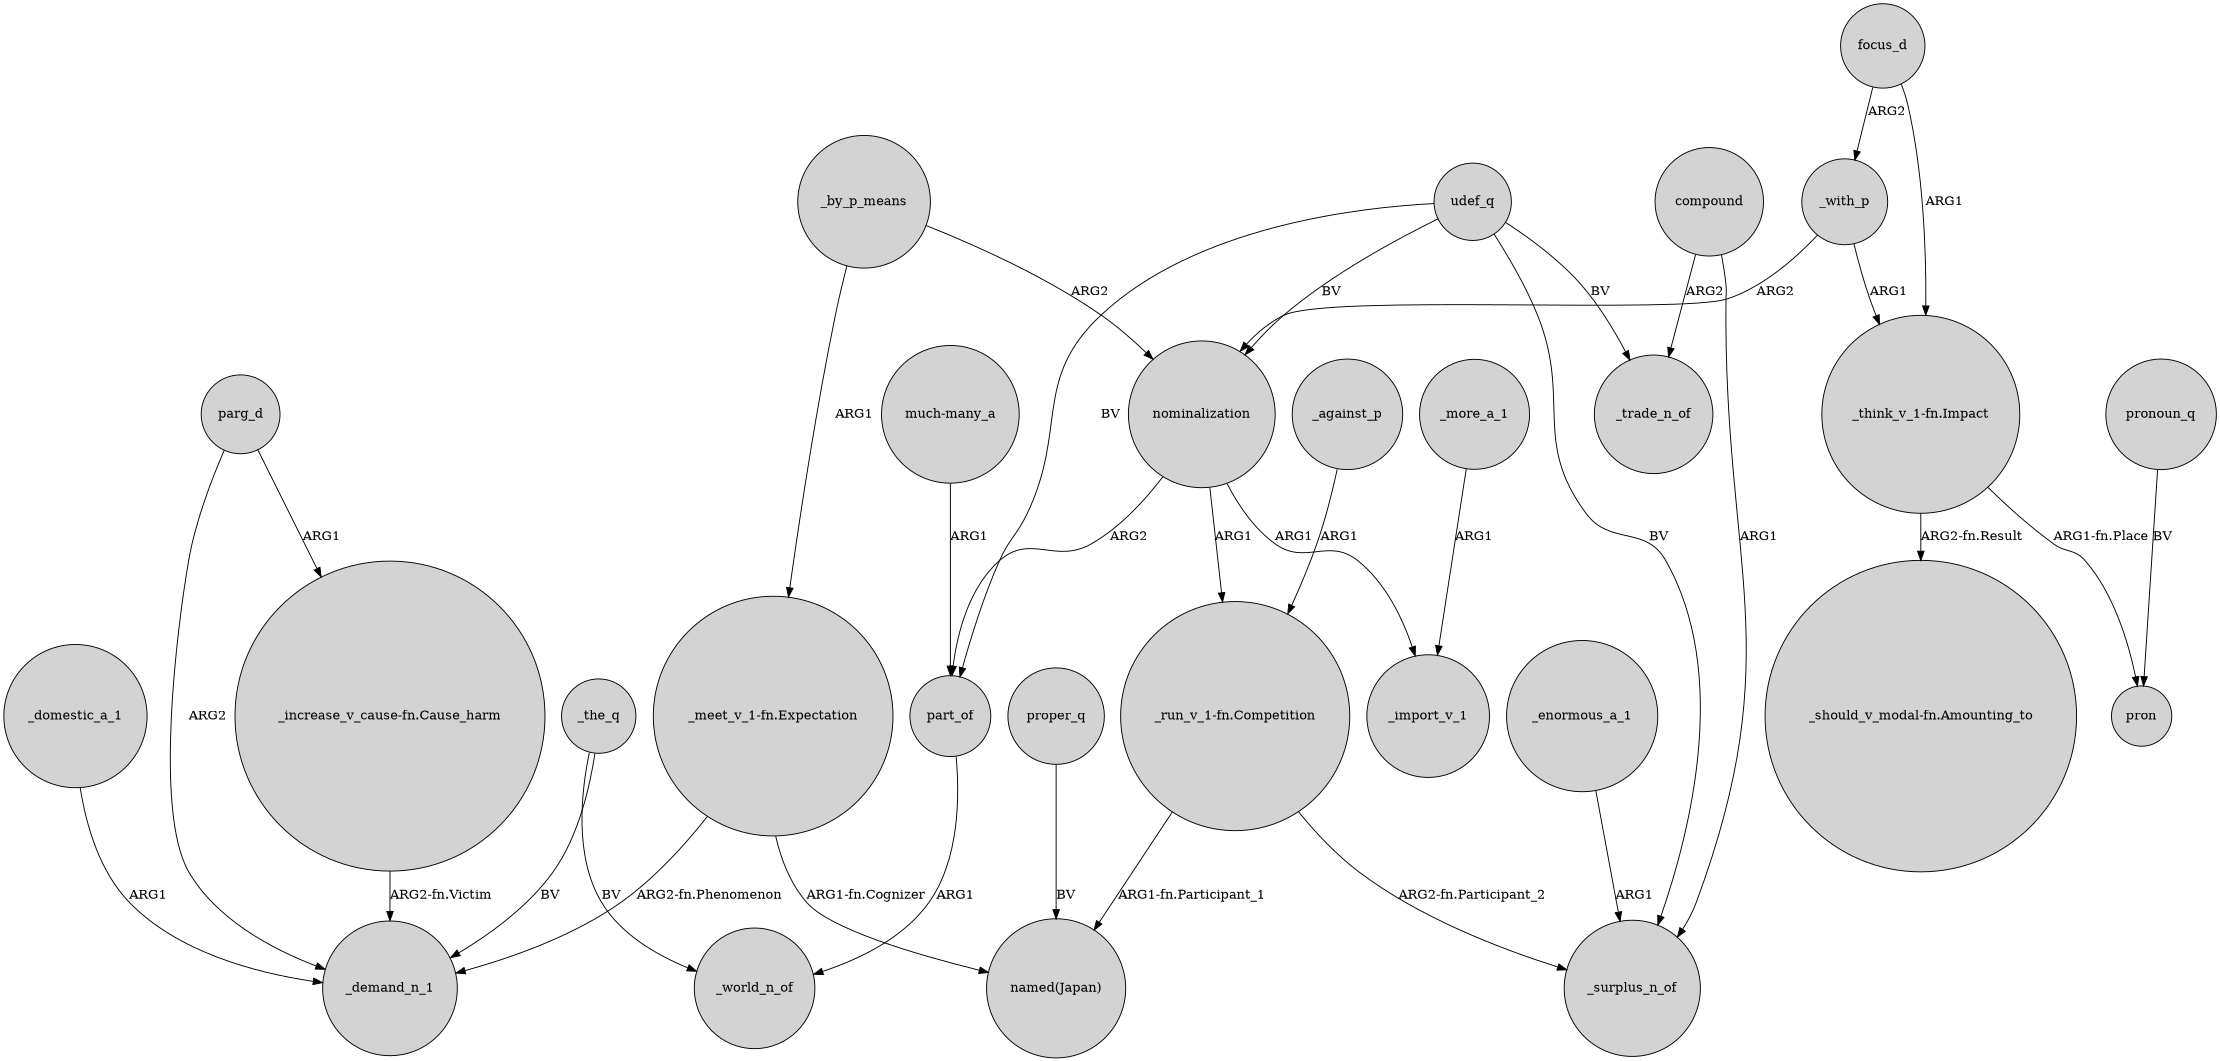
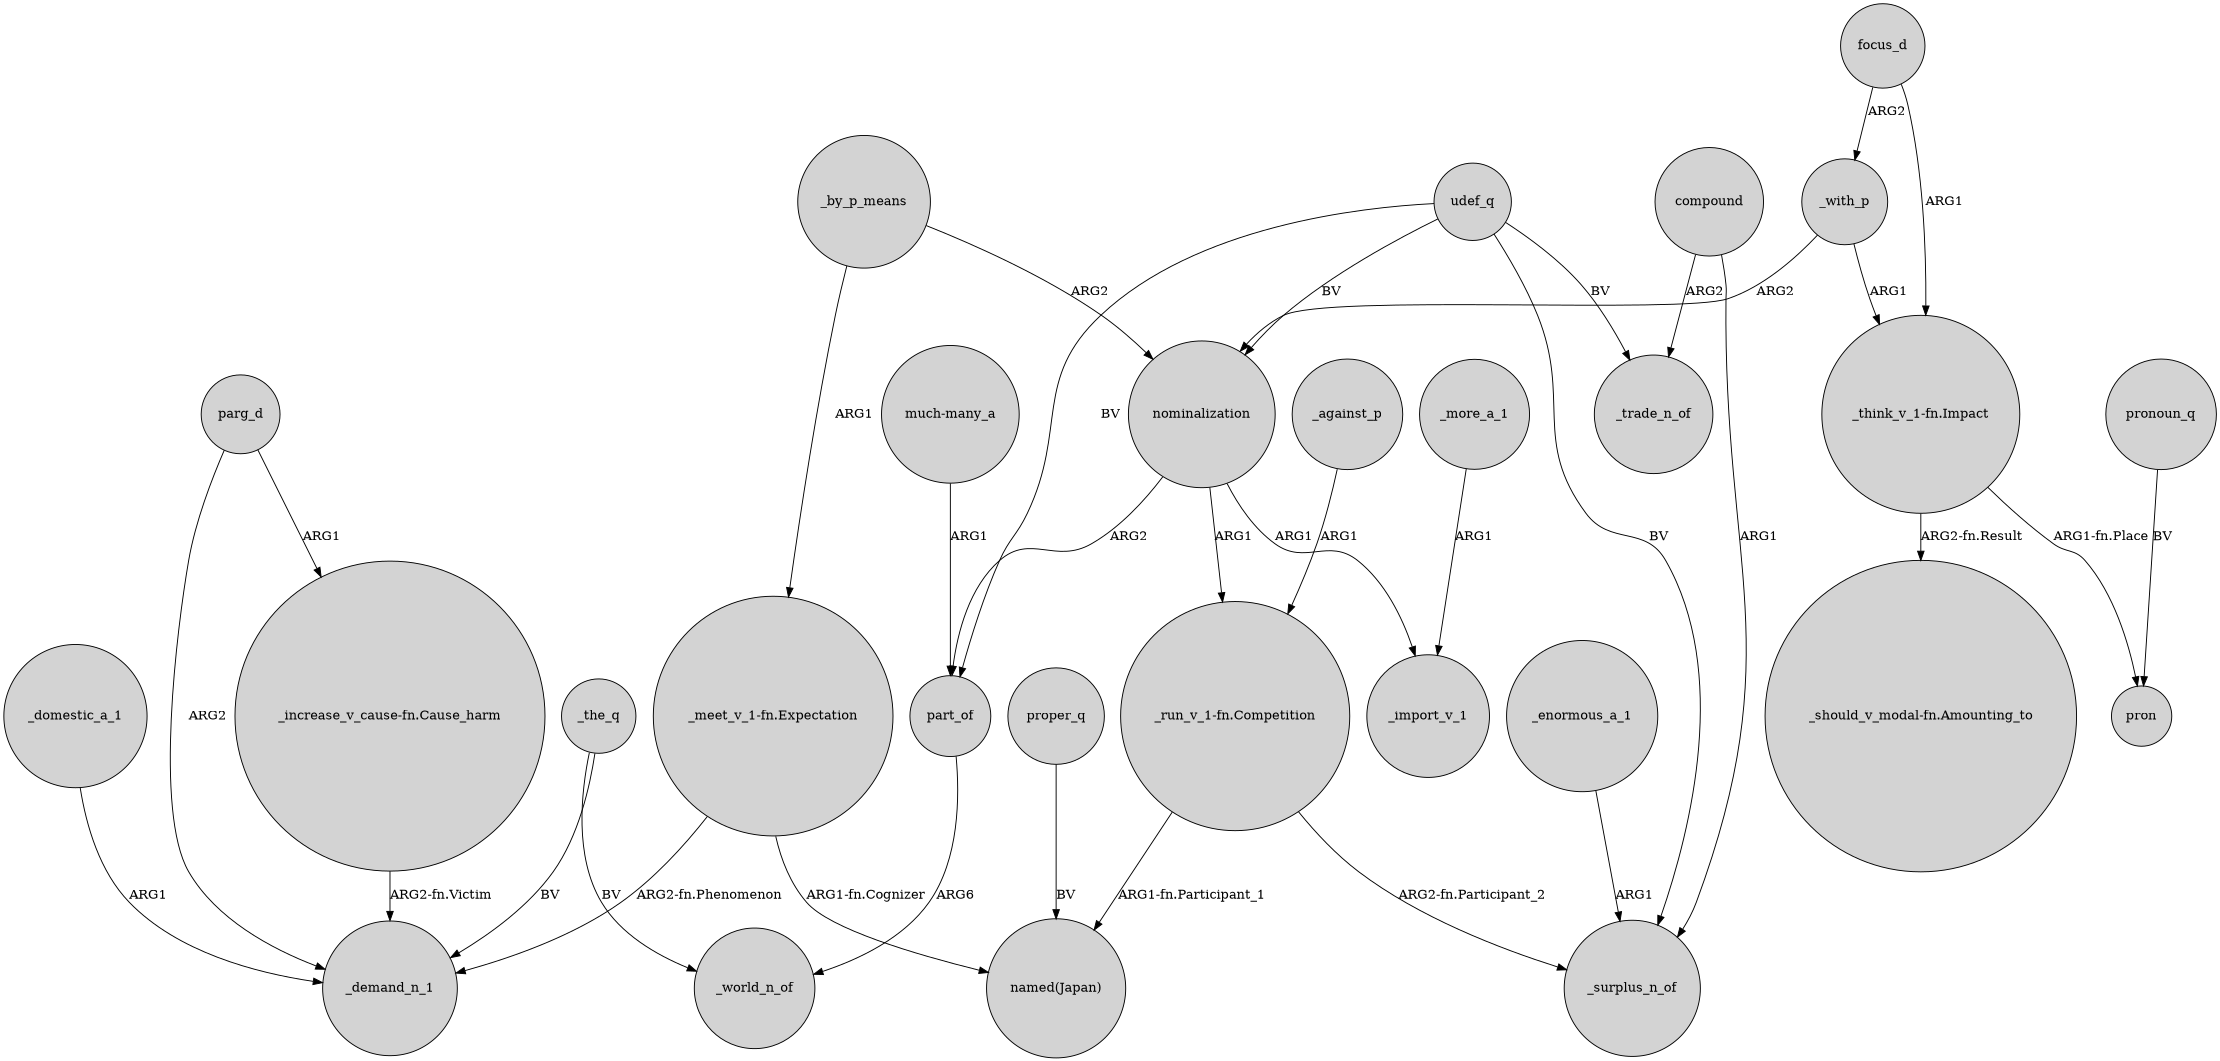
(955, 895) -> (955, 895)
